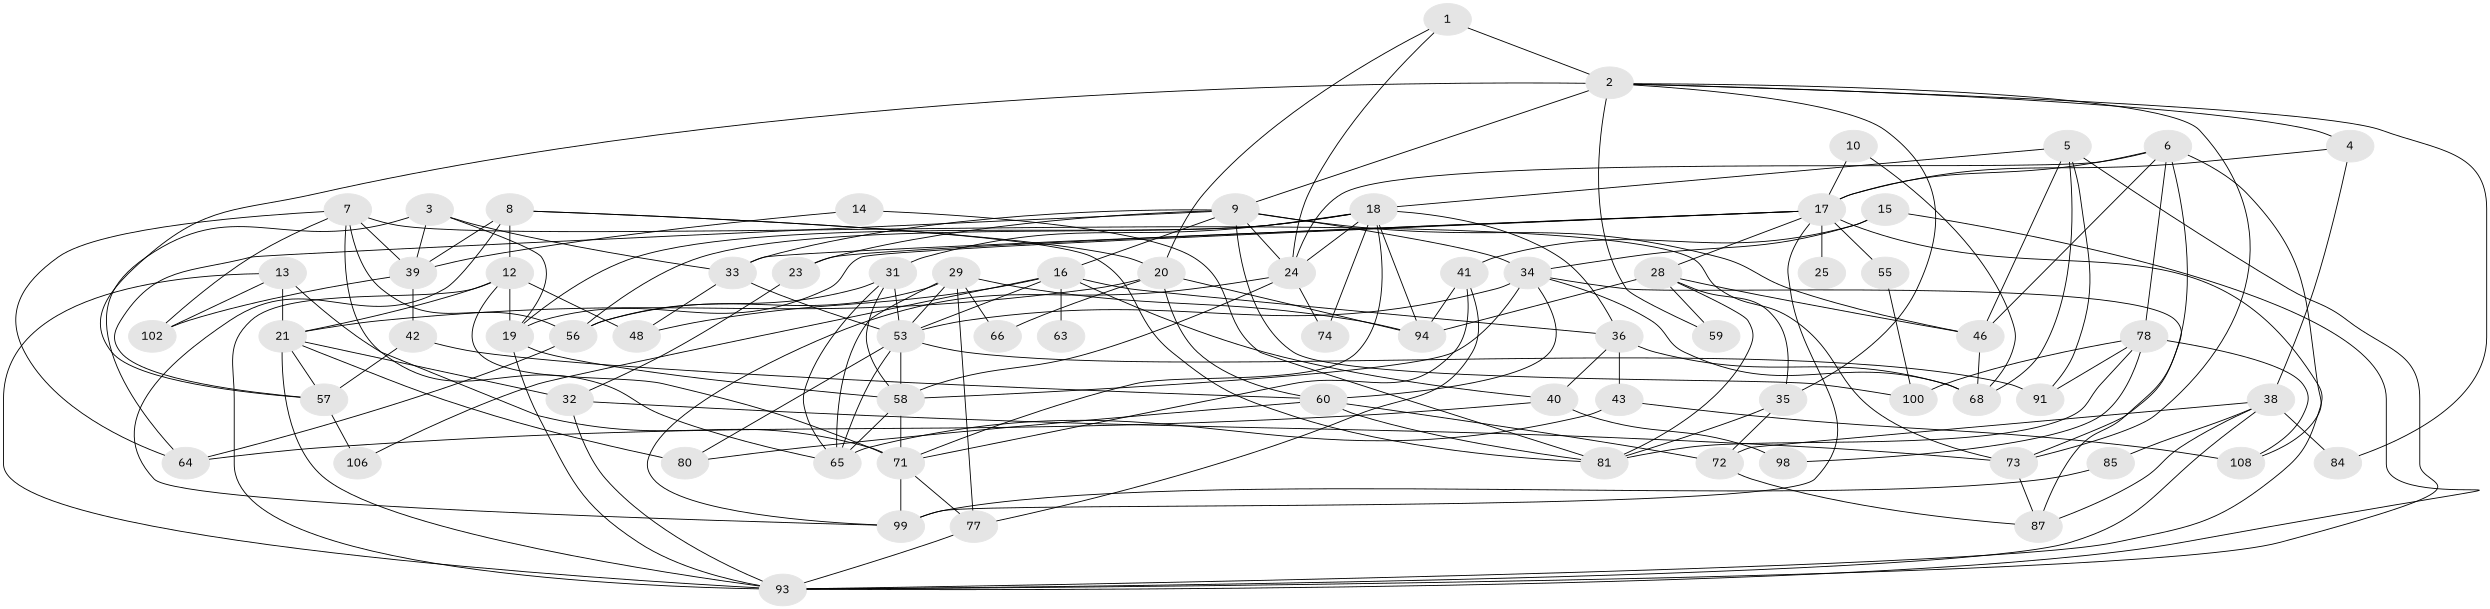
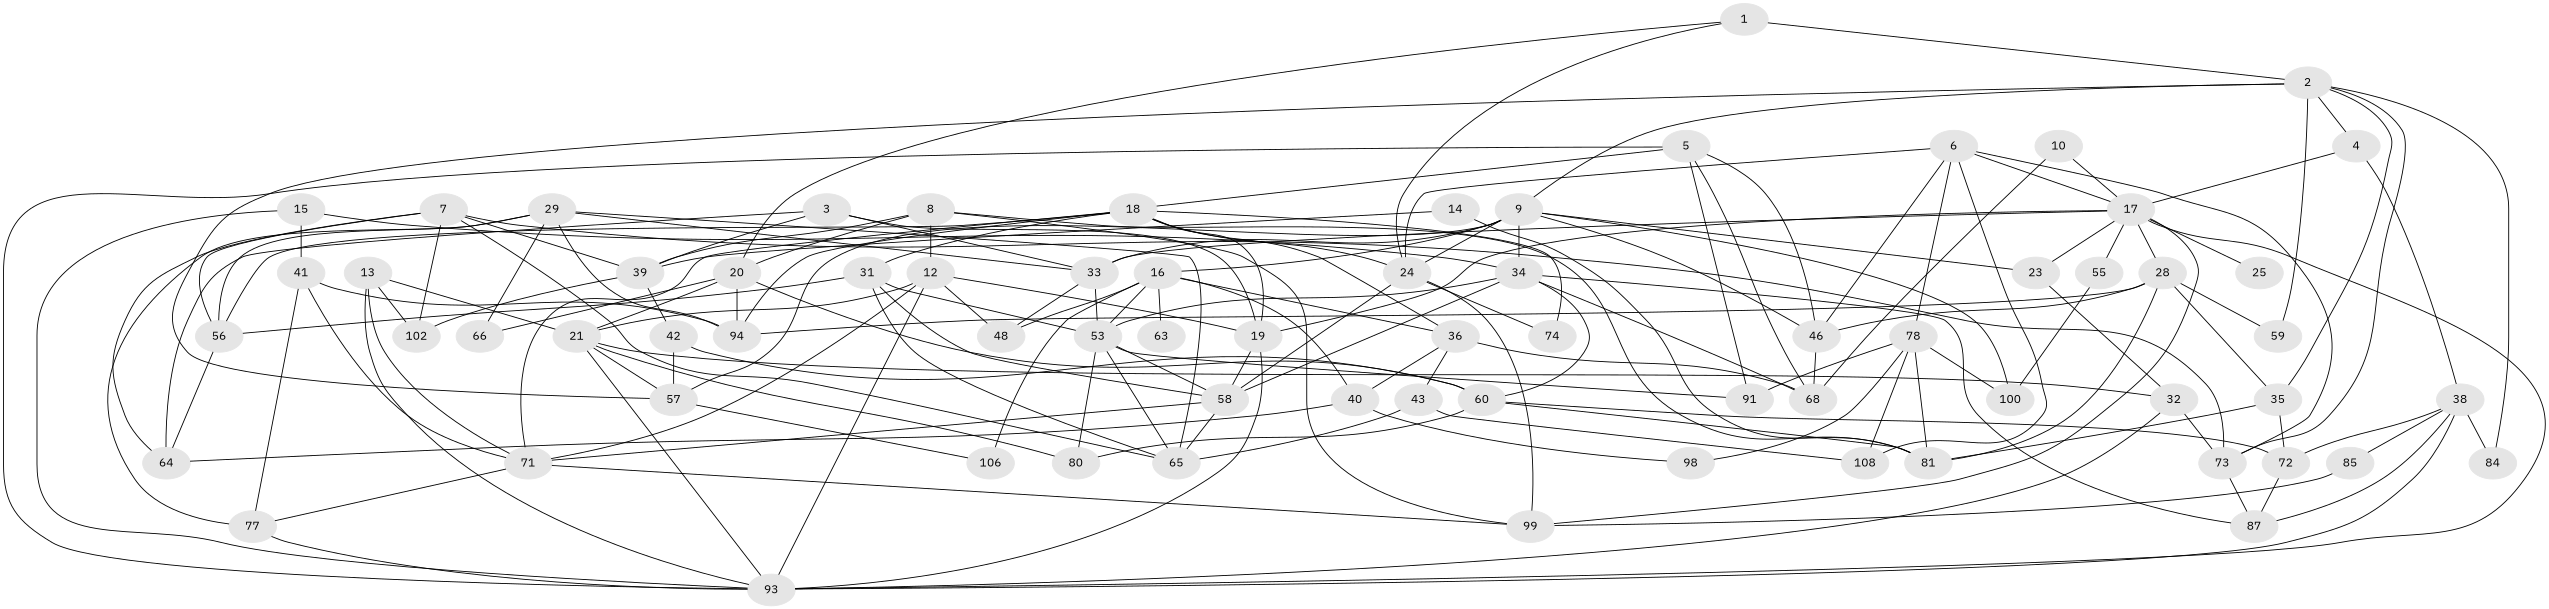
(922, 312) -> (947, 255)
